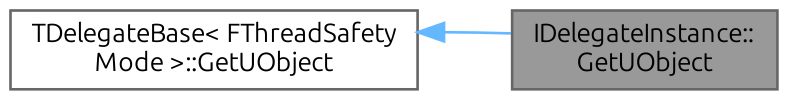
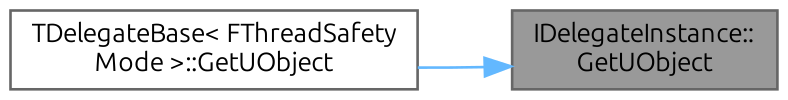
(478, 33) -> (451, 68)
